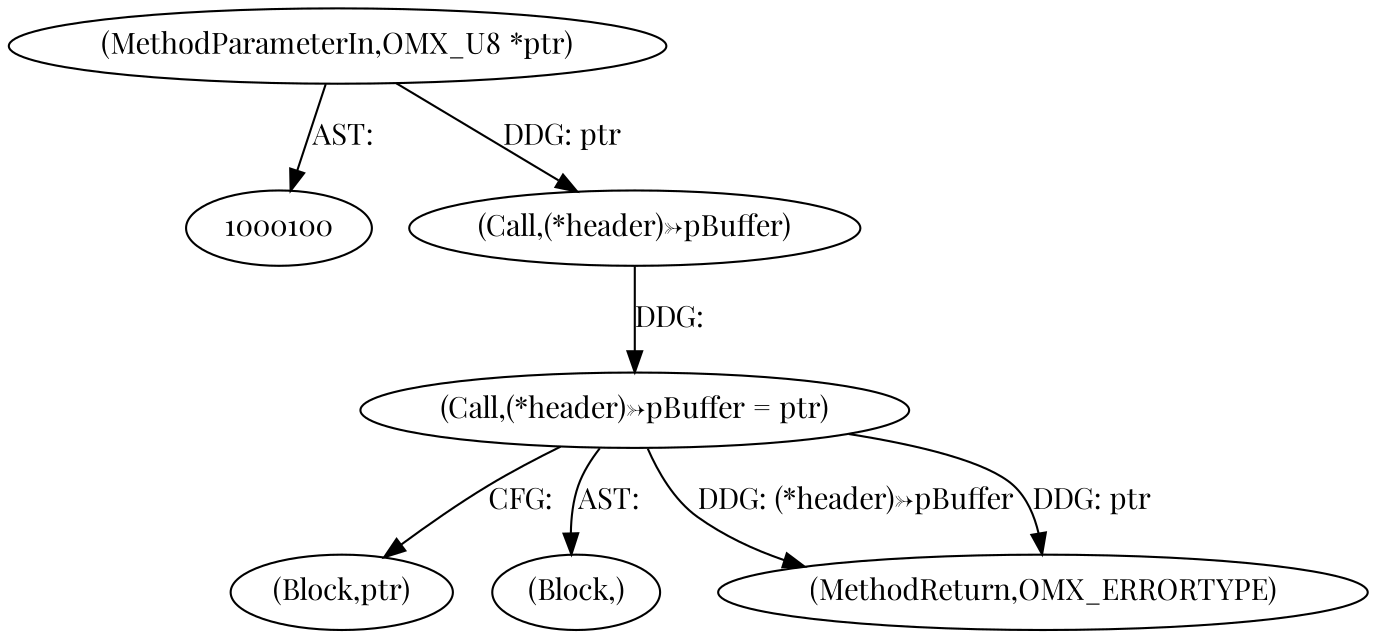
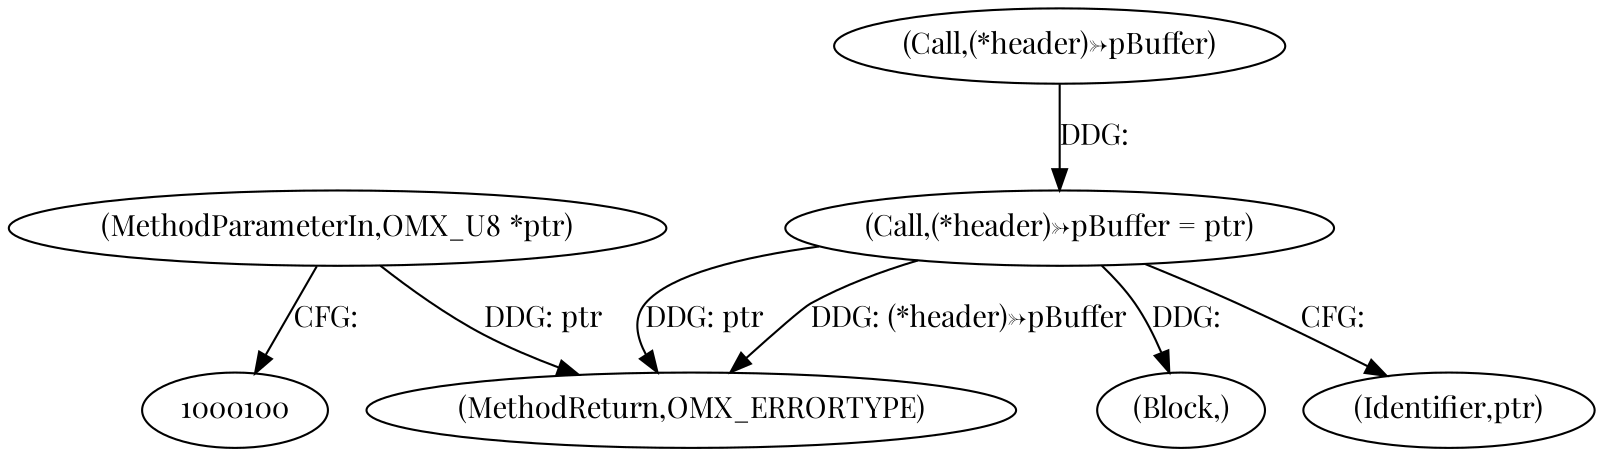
(477, 132) -> (465, 324)
(348, 137) -> (330, 319)
(614, 501) -> (1191, 319)
(342, 592) -> (1449, 410)
